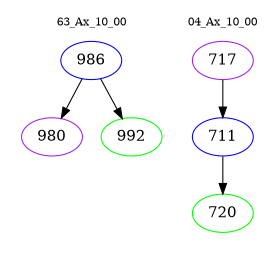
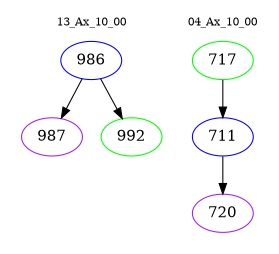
(92, 23) -> (92, 23)
(223, 60) -> (223, 60)
(52, 137) -> (52, 137)
(223, 213) -> (223, 213)
